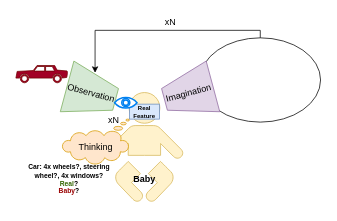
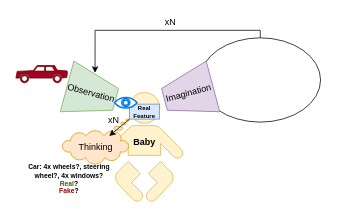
none -> (121, 126)
(144, 179) -> (144, 142)
(69, 180) -> (69, 180)
